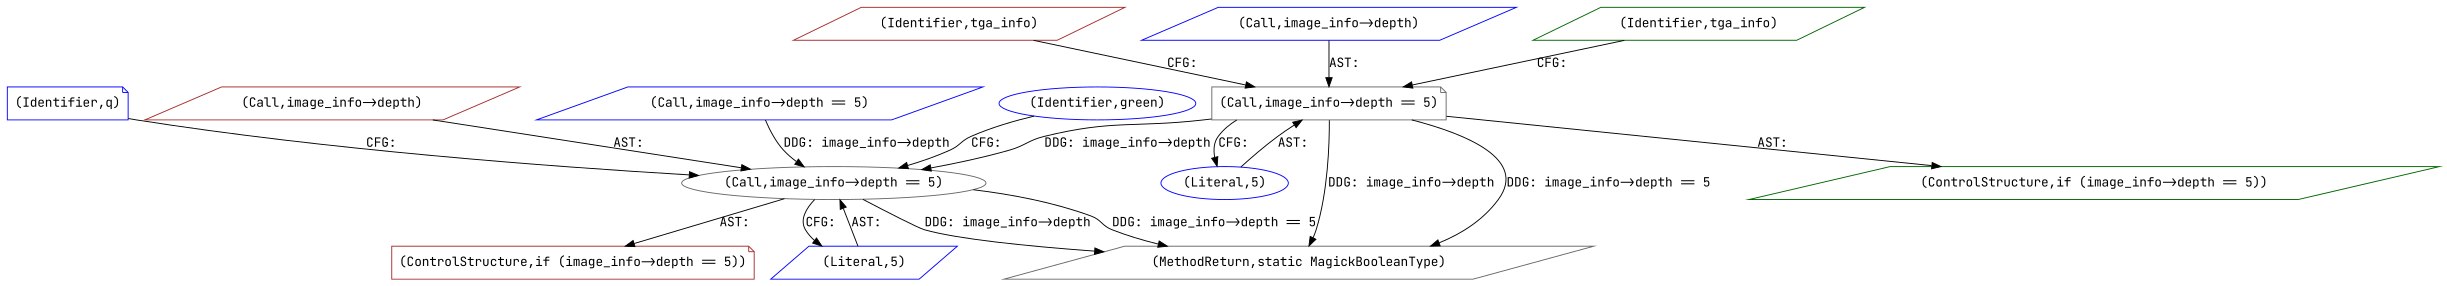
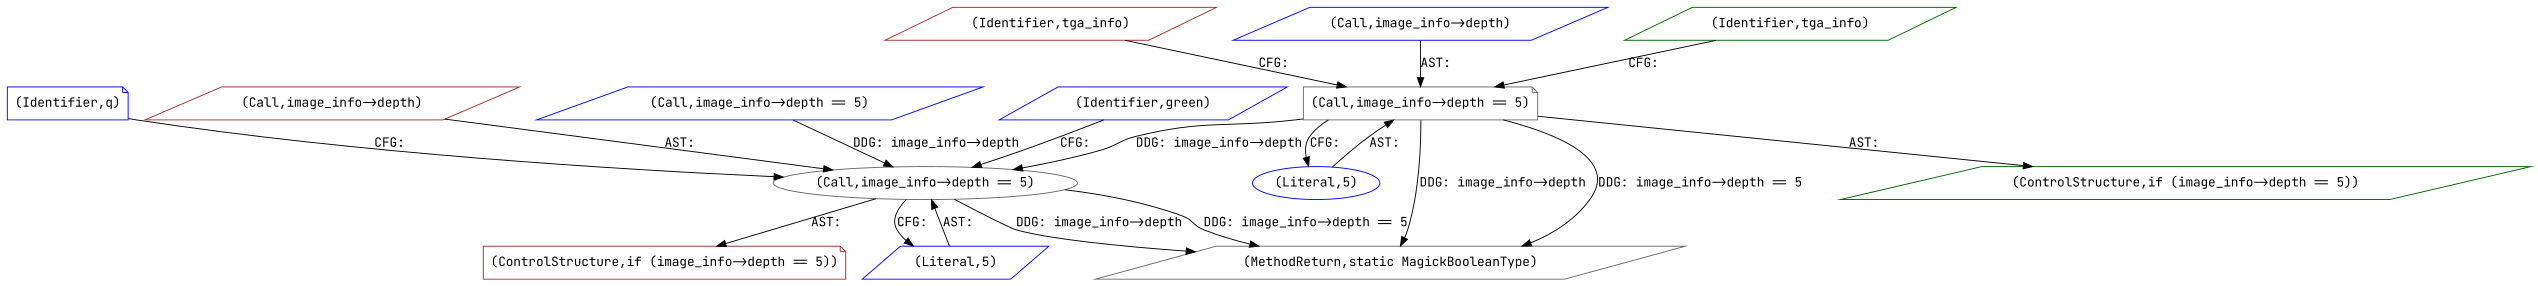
(1097, 103) -> (1143, 103)
